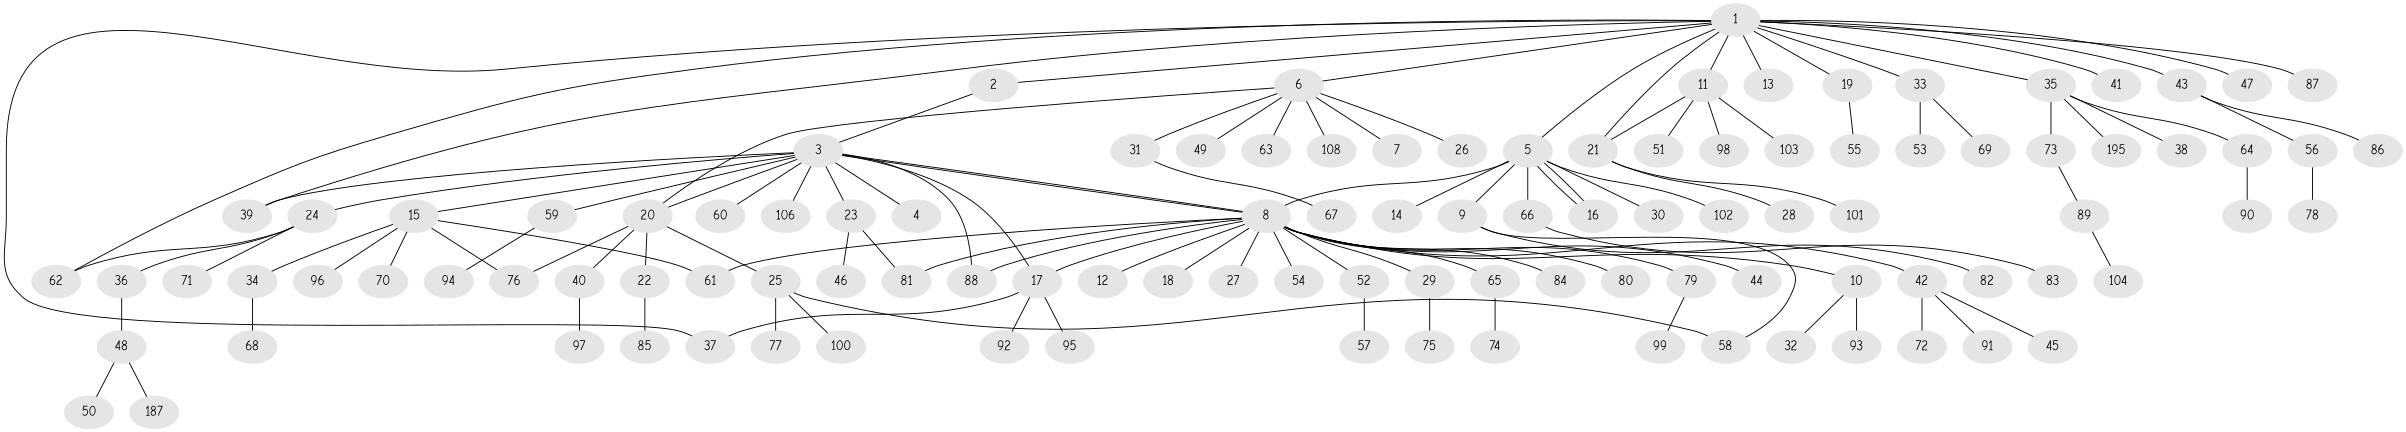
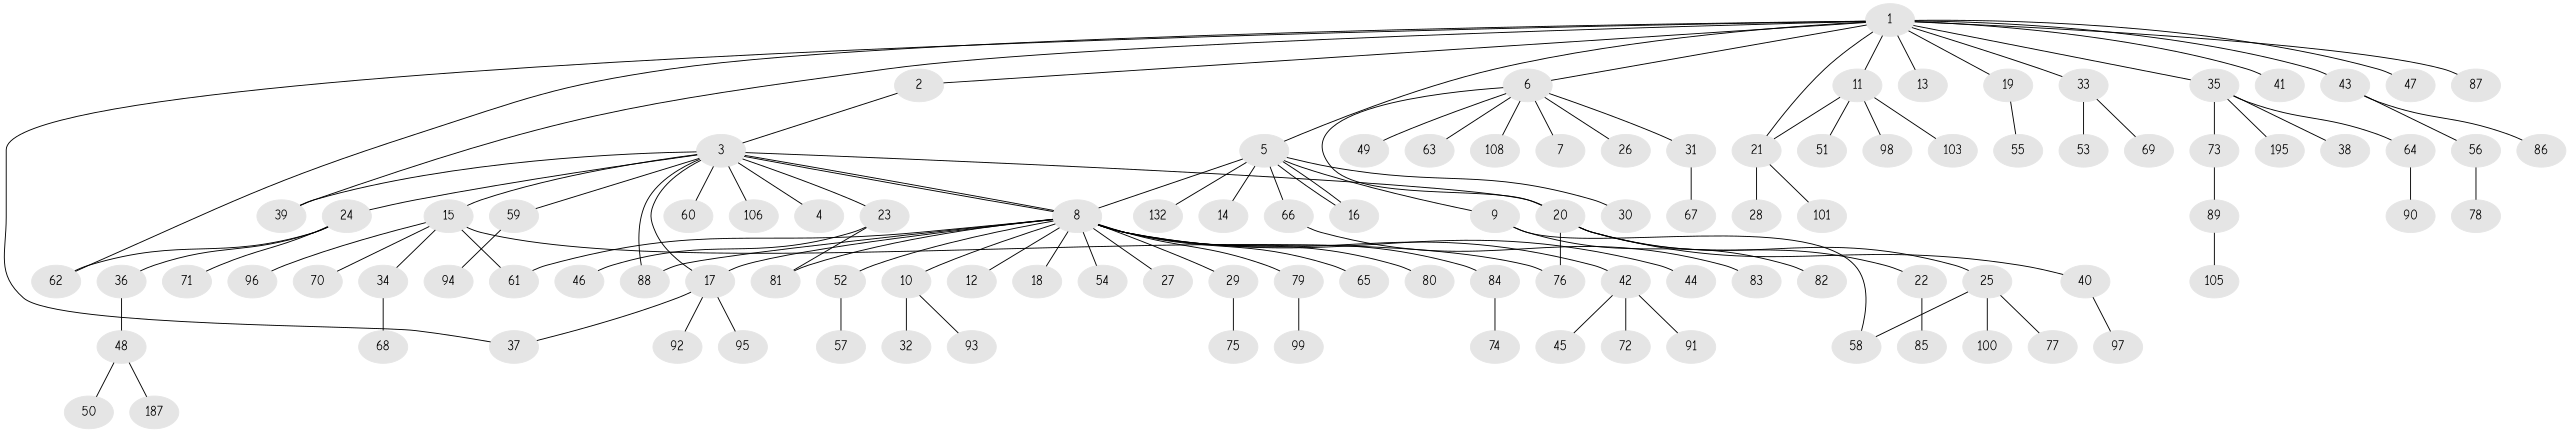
(1724, 216) -> (1158, 216)
(2118, 282) -> (2214, 282)
(1495, 314) -> (1495, 314)
